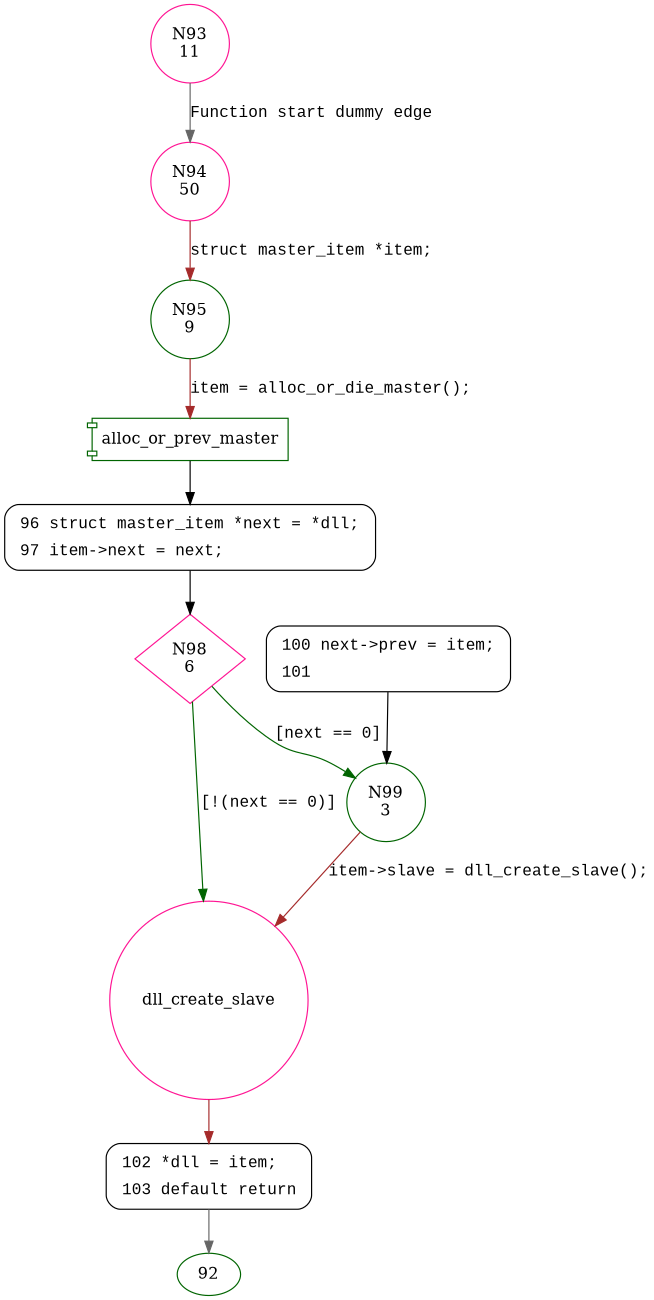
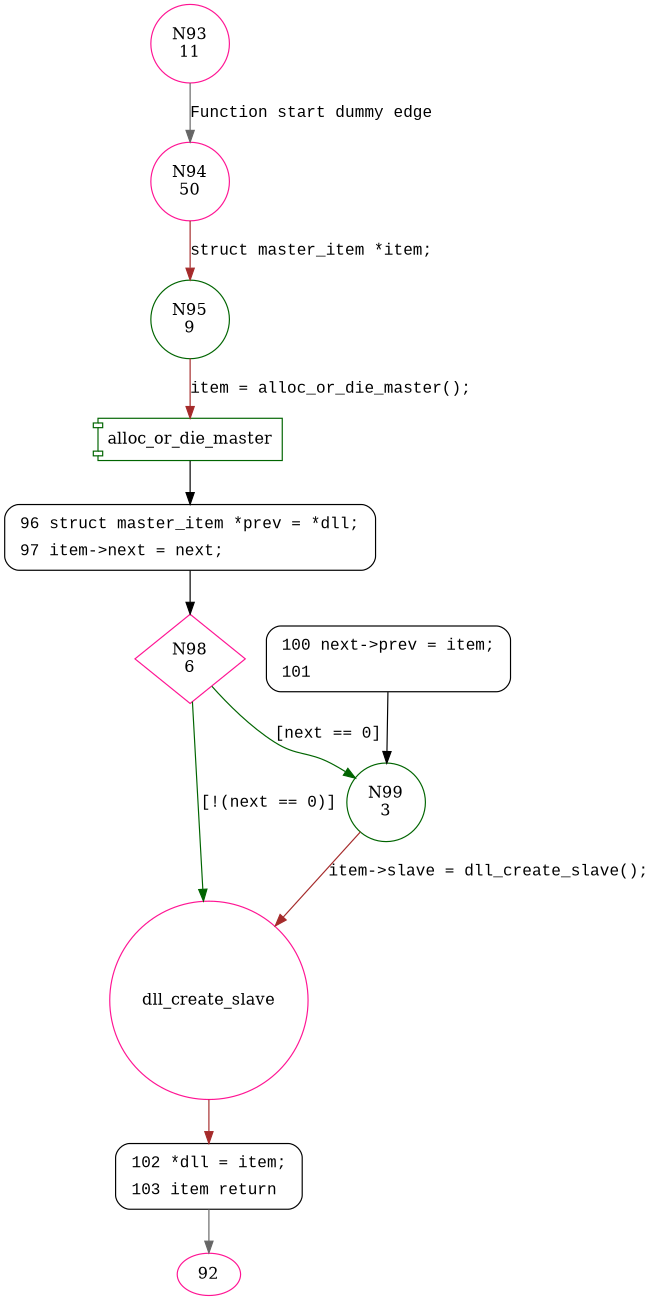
(190, 439) -> (190, 439)
(205, 523) -> (205, 523)
(229, 1189) -> (224, 1189)
(209, 1274) -> (209, 1274)
